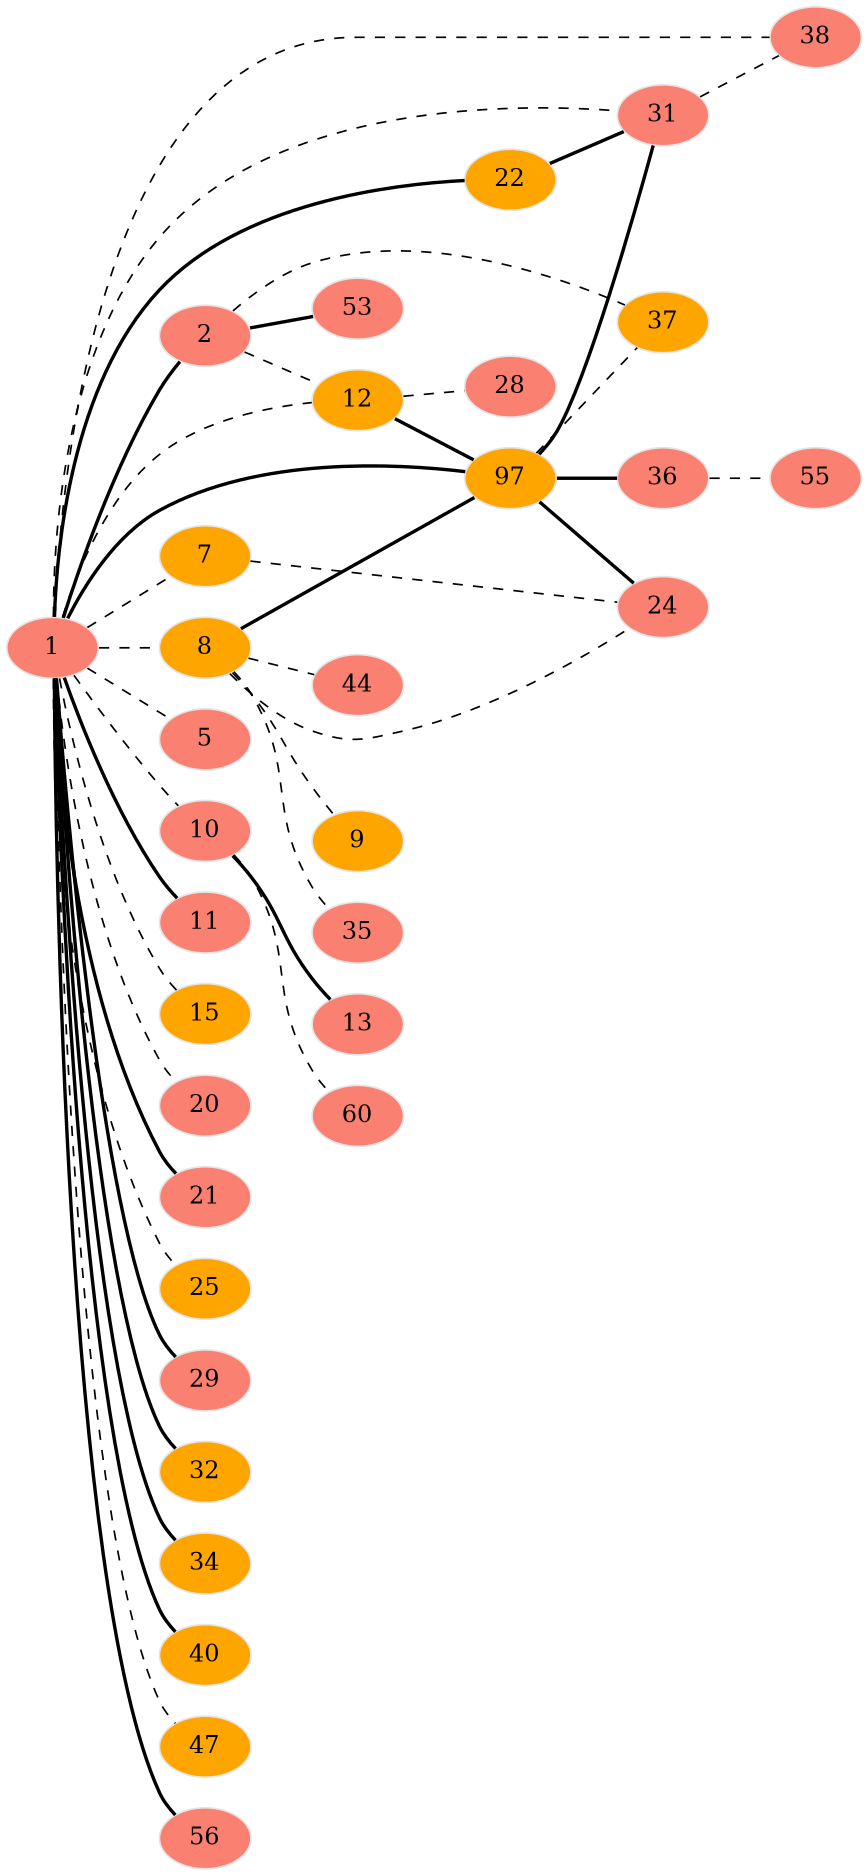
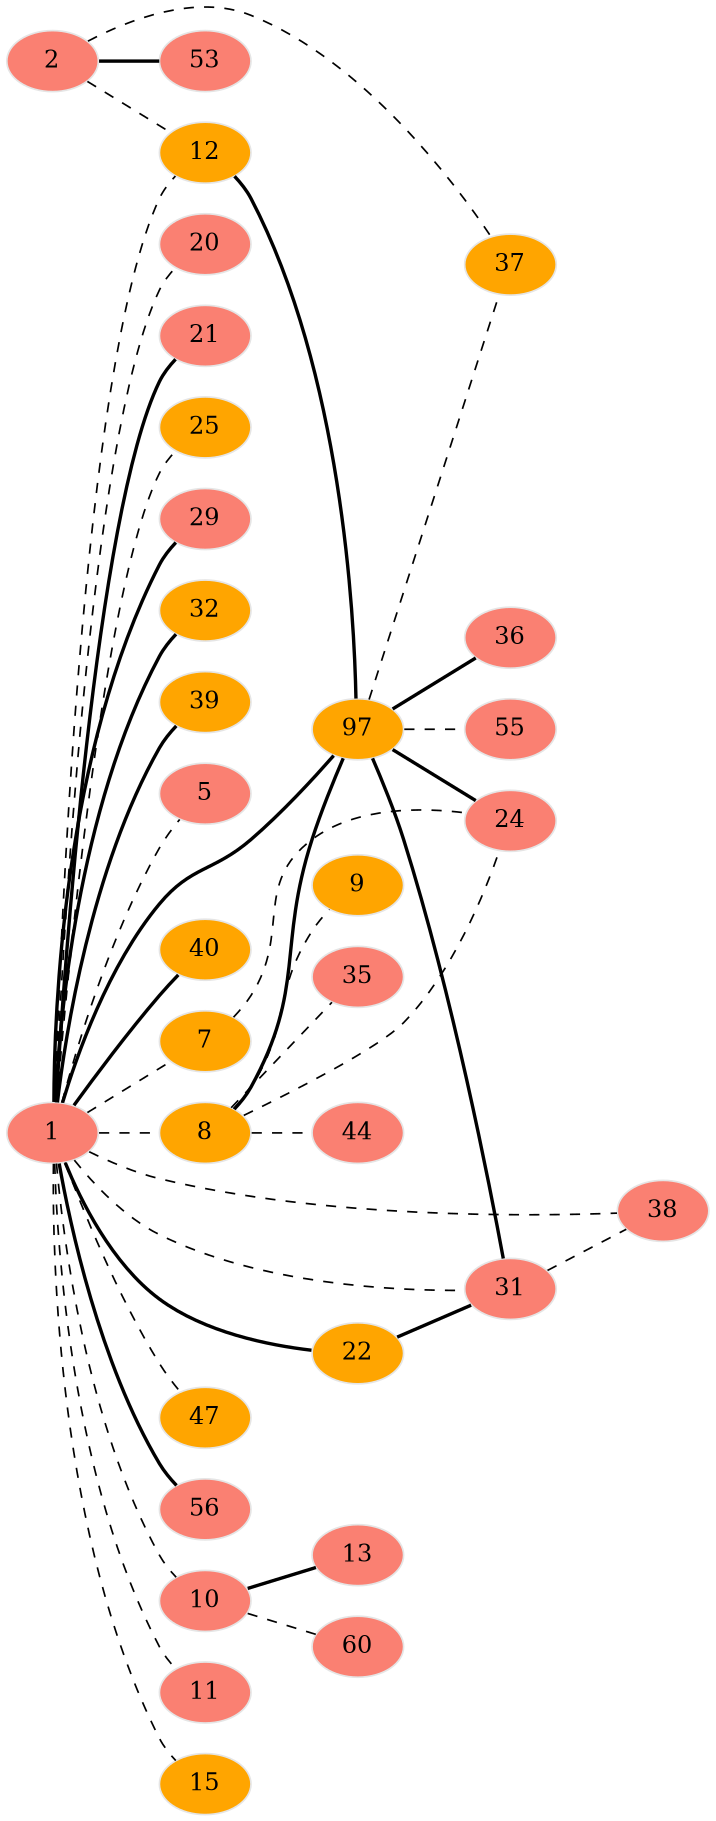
(510, 387) -> none
(740, 478) -> (434, 729)
(112, 485) -> none
(112, 793) -> (85, 1424)
(205, 1564) -> (205, 702)
